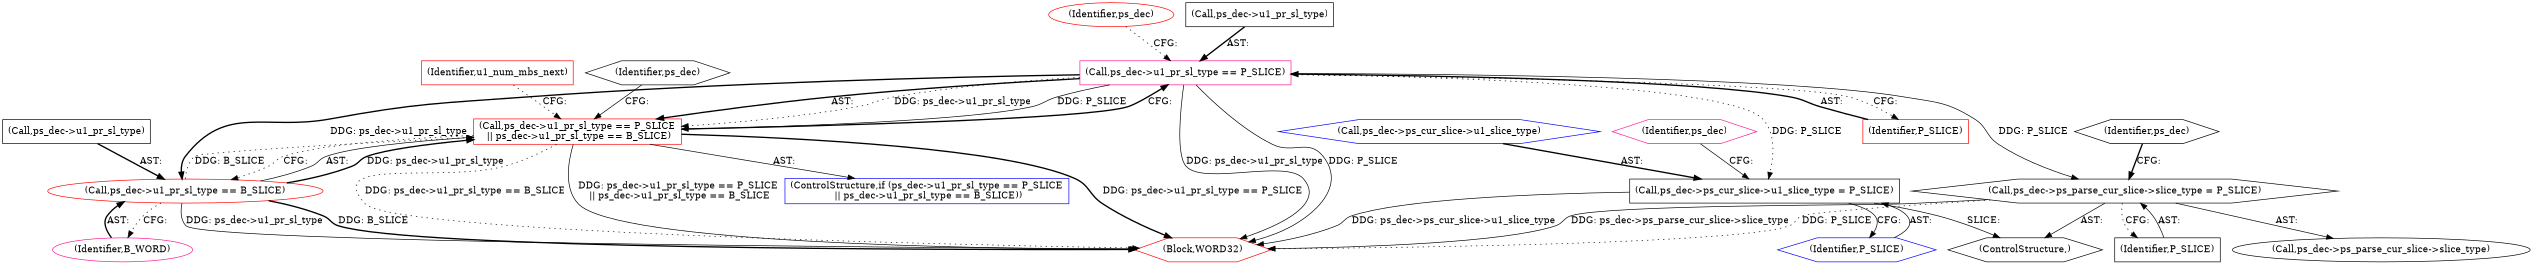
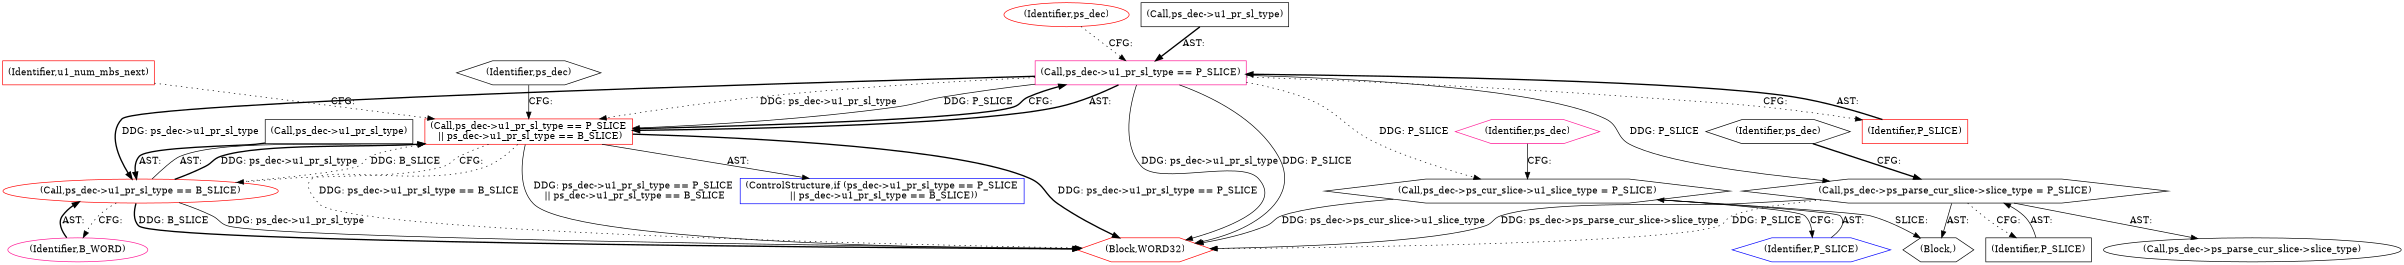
(1439, 132) -> none
(1765, 191) -> (1528, 191)
(2025, 250) -> (1938, 250)
